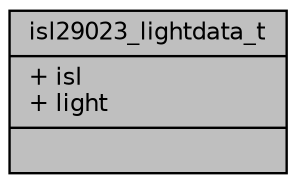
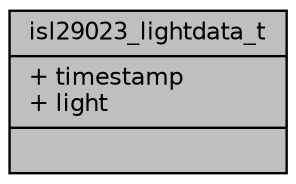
(56, 78) -> (106, 78)
